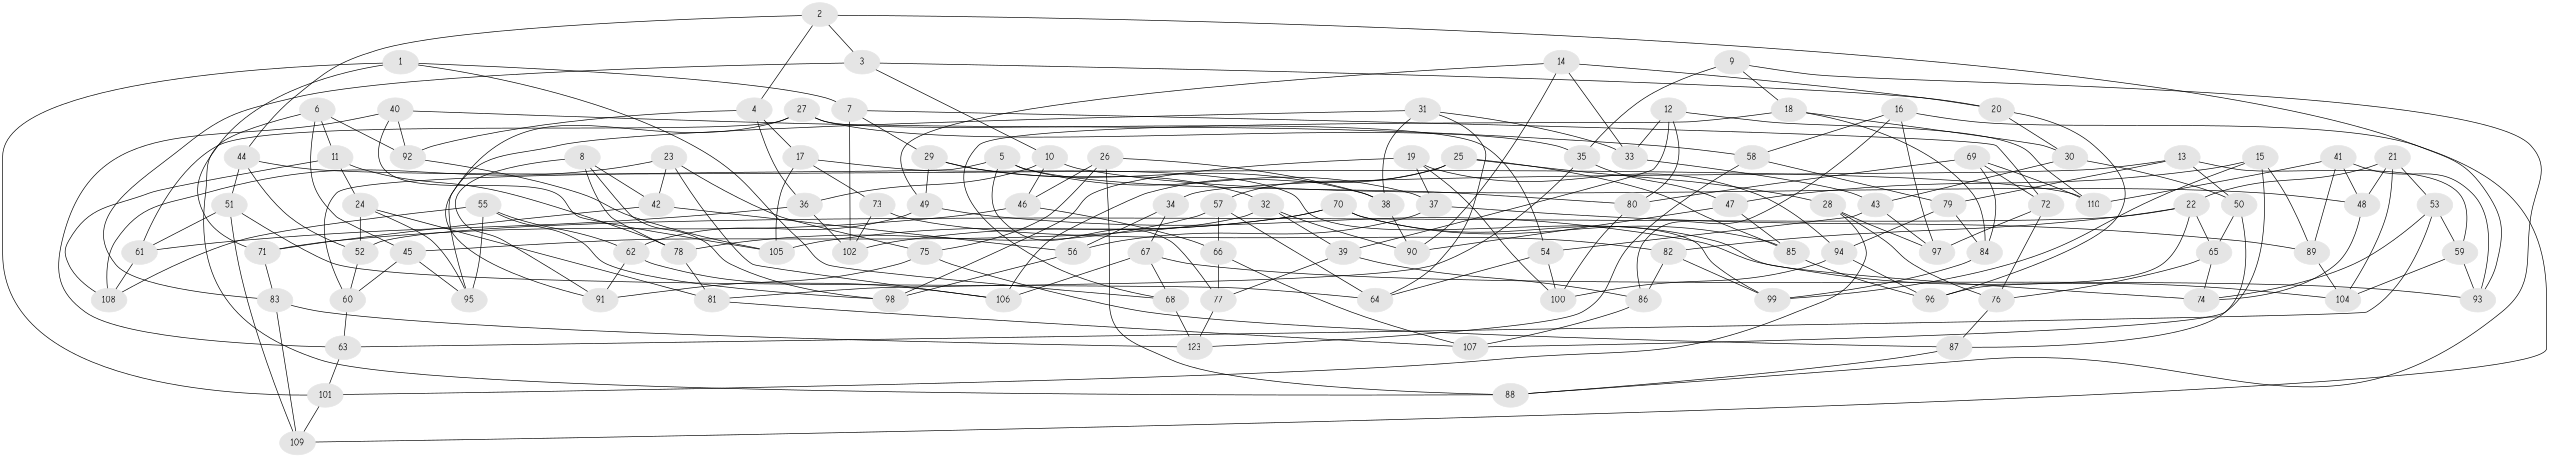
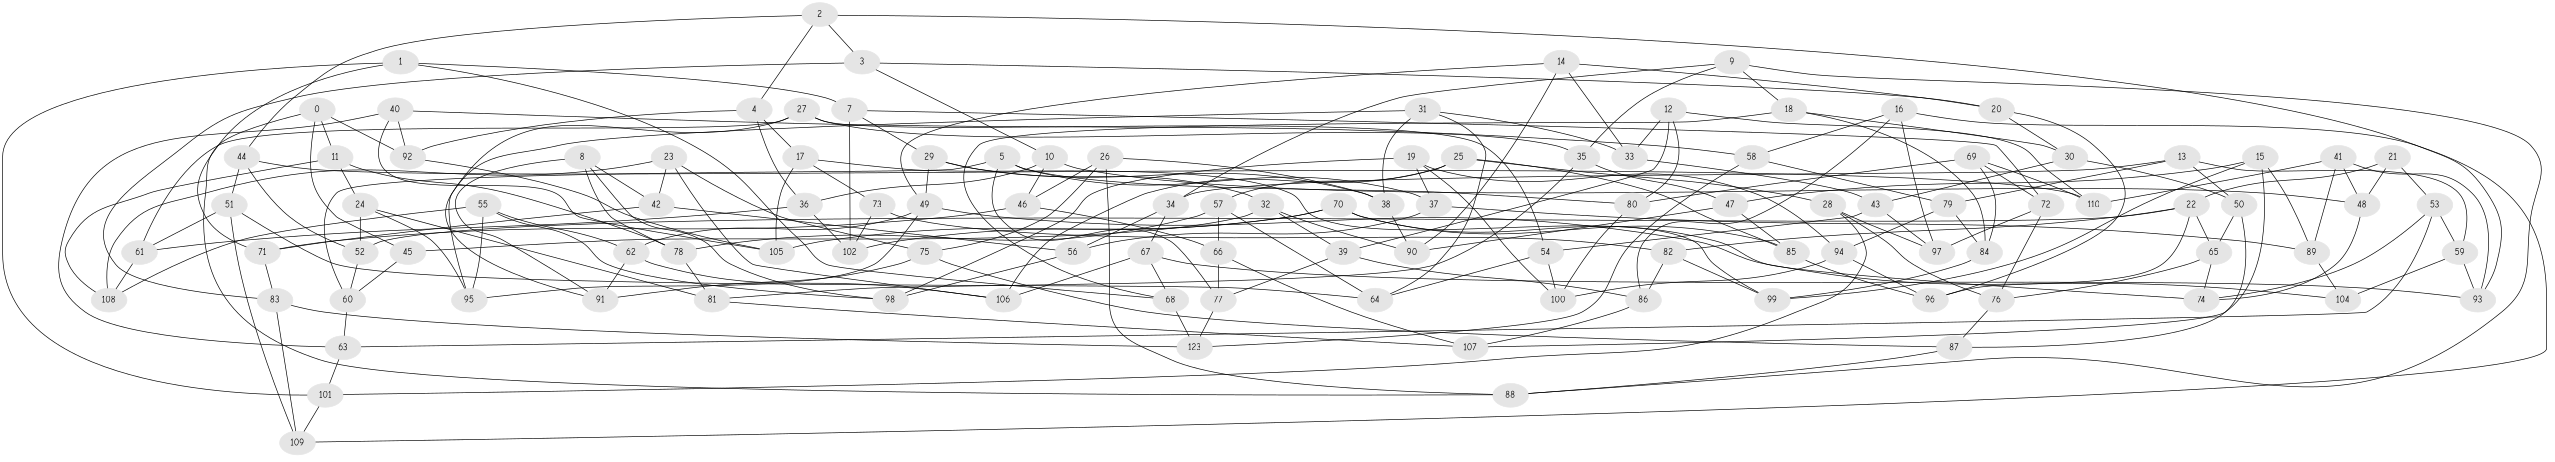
none -> (1438, 92)
(317, 110) -> (317, 110)
(2380, 232) -> none
(443, 279) -> (646, 286)
